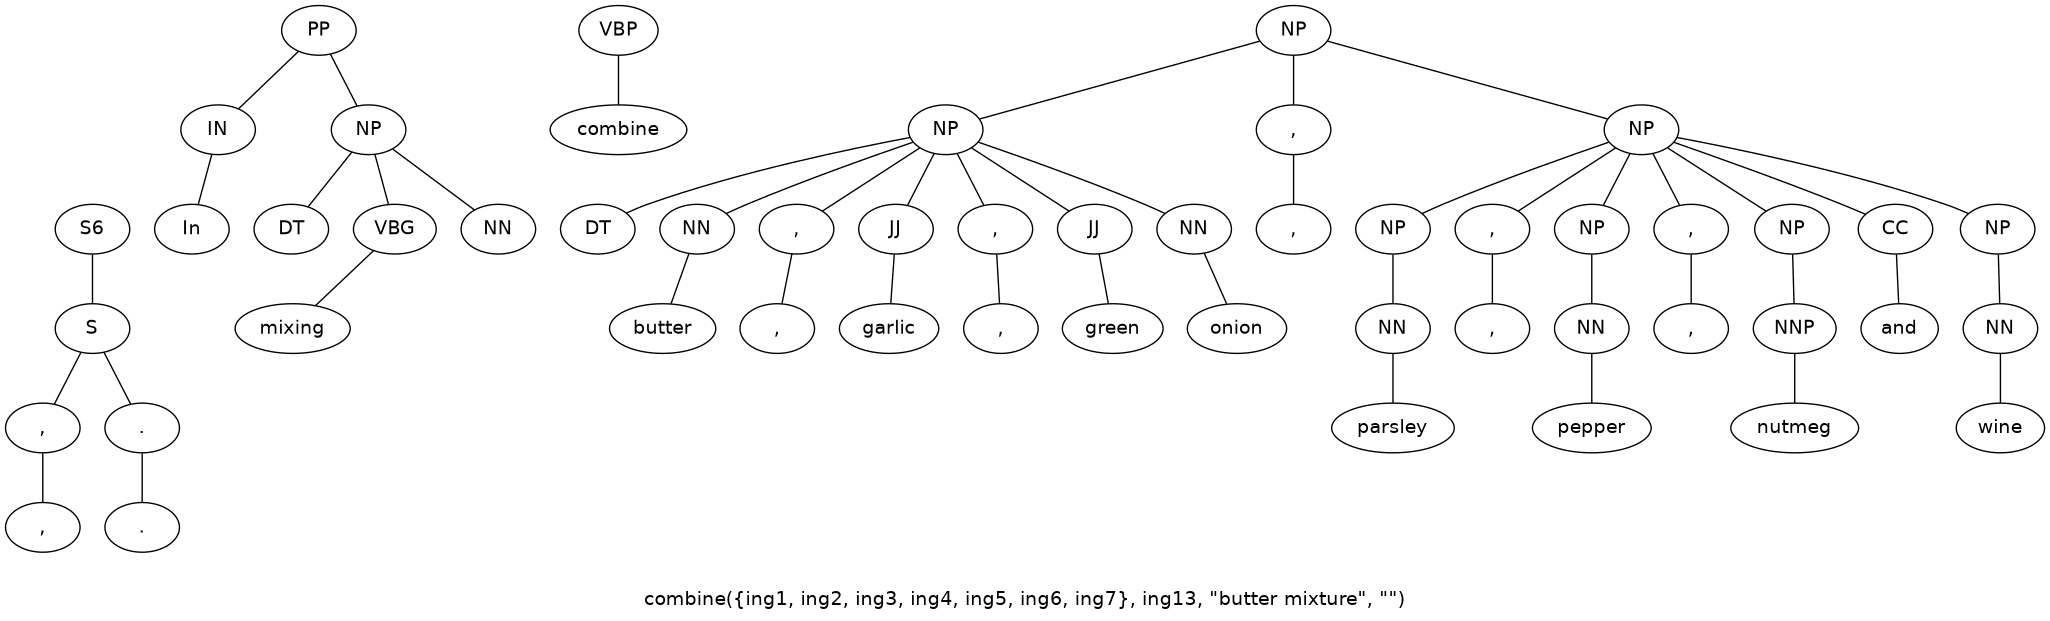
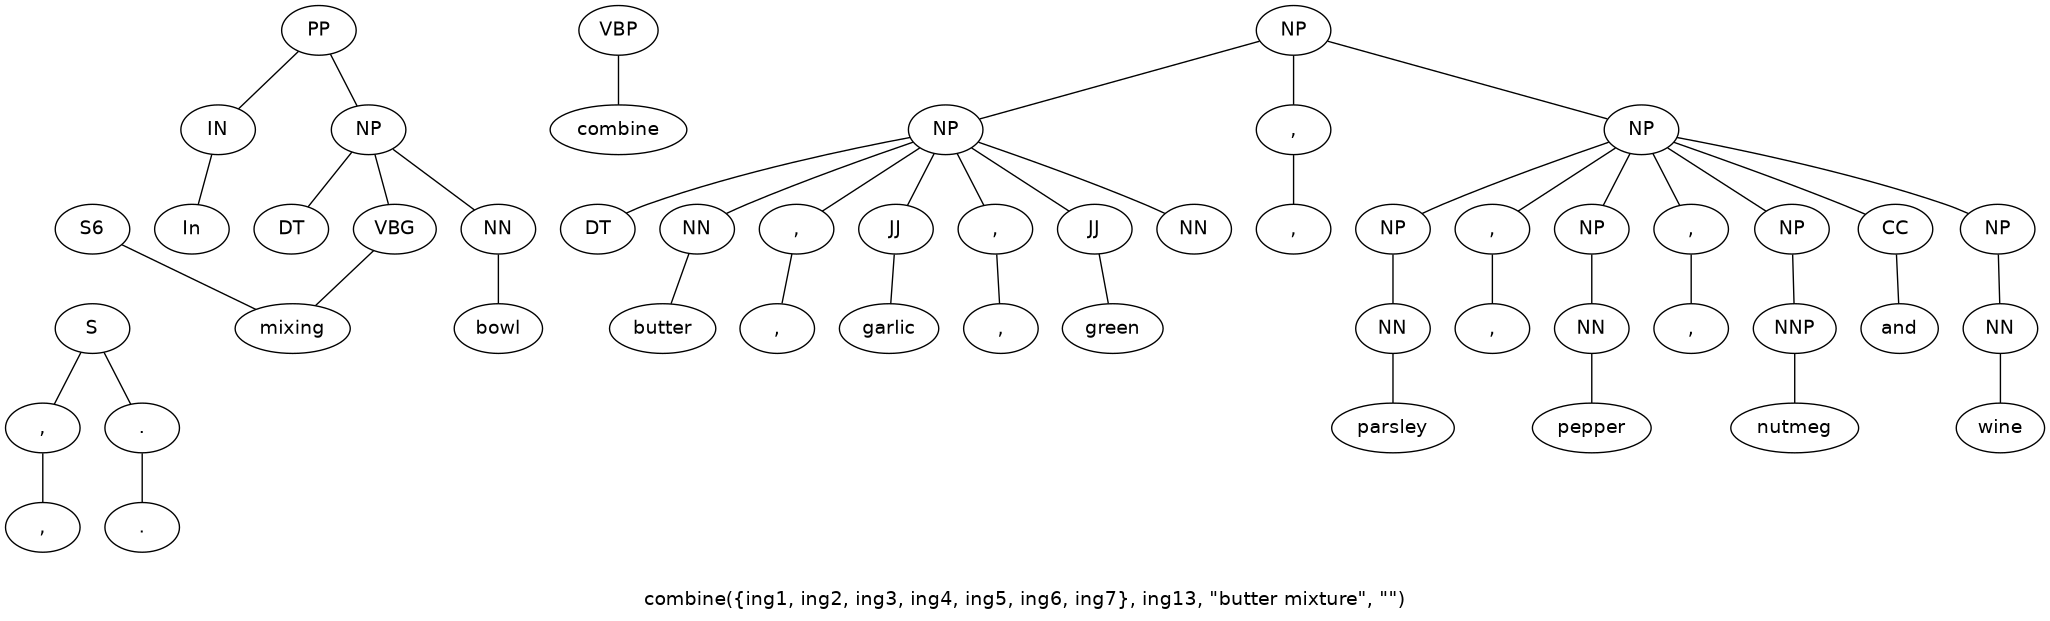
(92, 279) -> (189, 277)
none -> (498, 329)
(1237, 329) -> none
